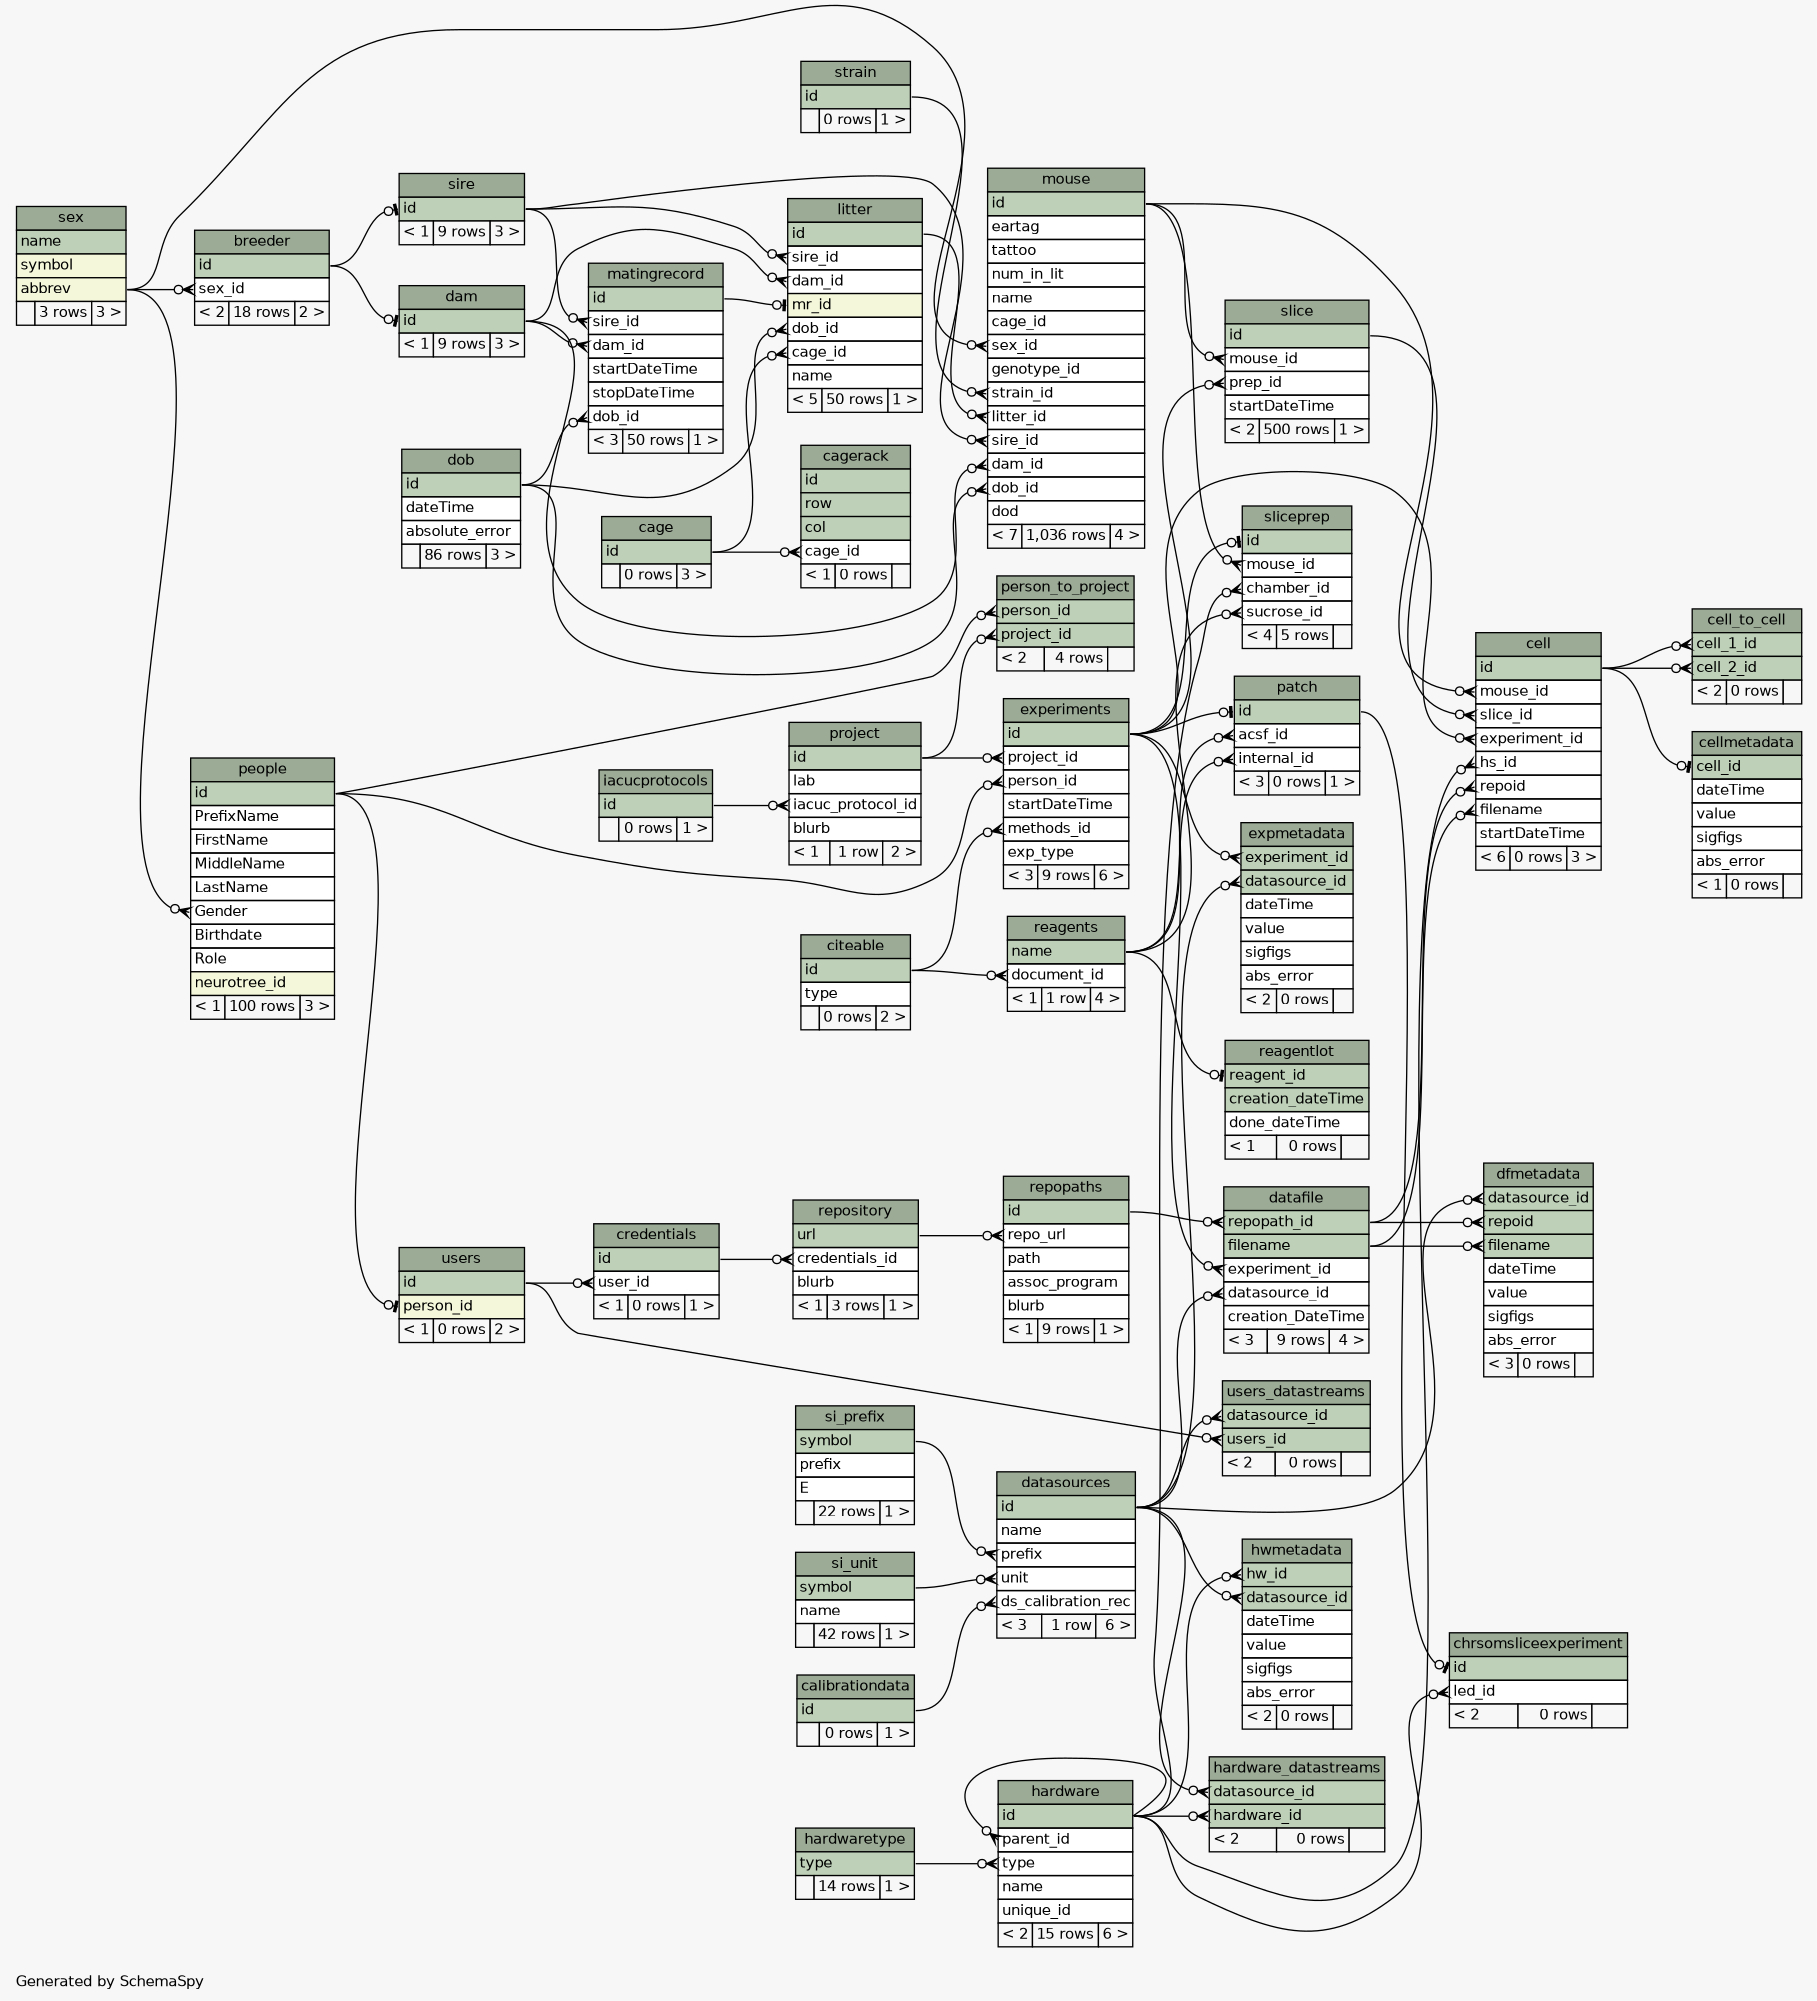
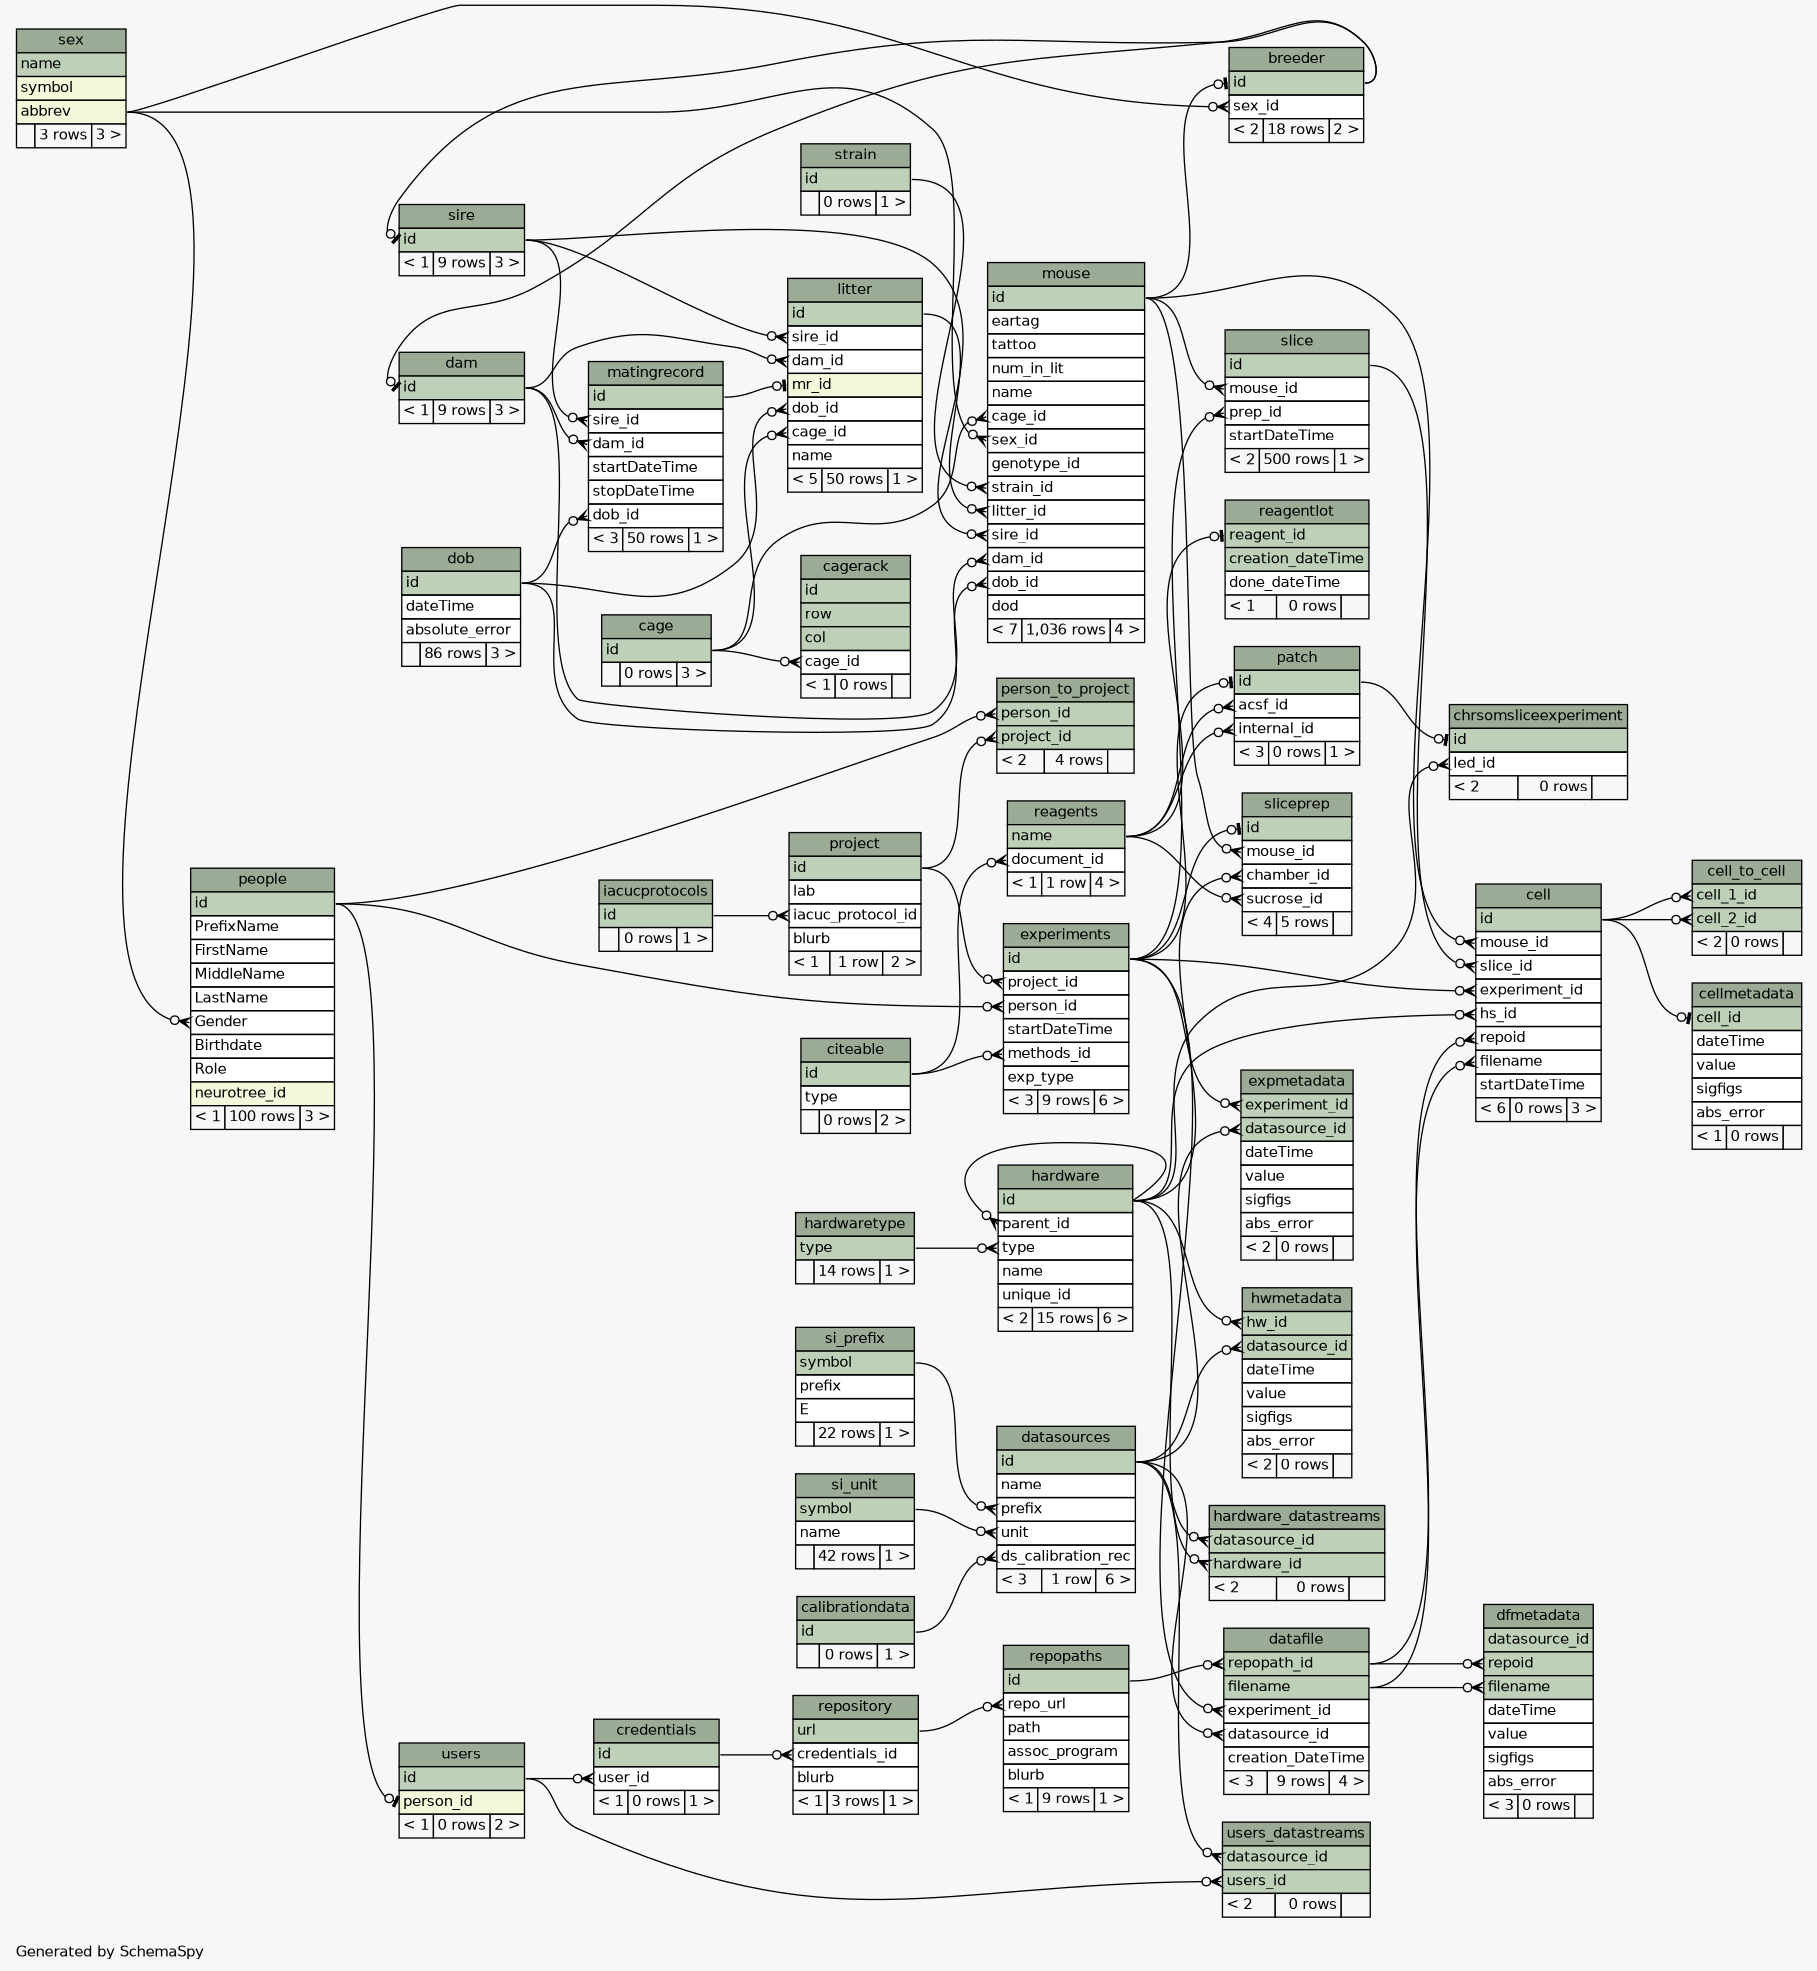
none -> (1188, 198)
none -> (832, 523)
(1413, 1467) -> none
